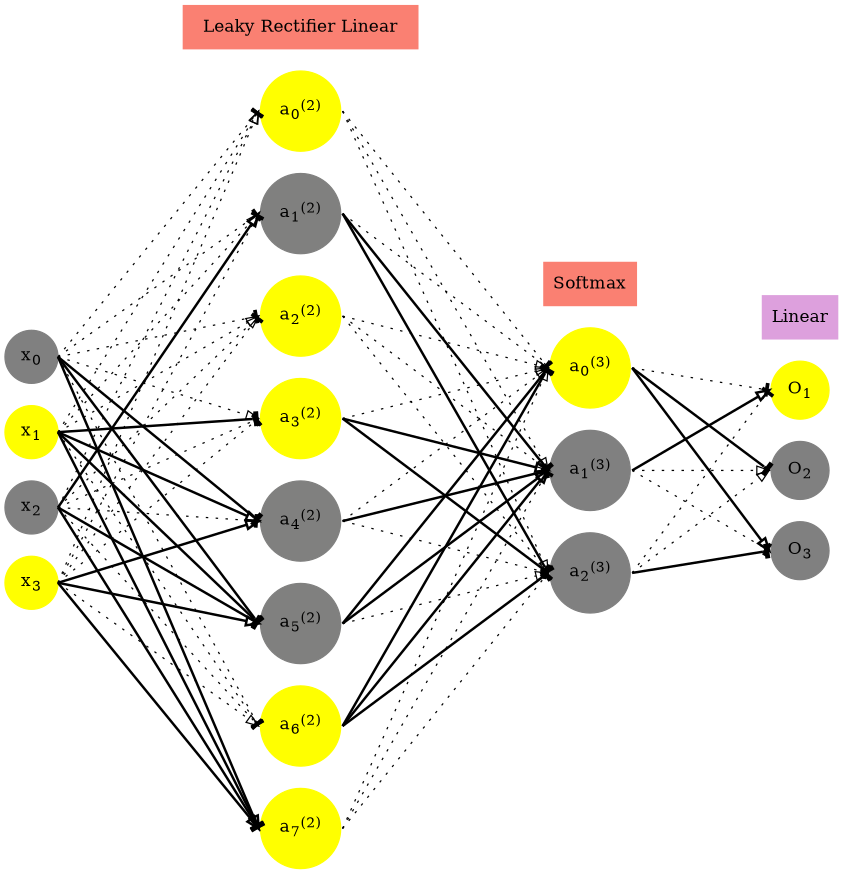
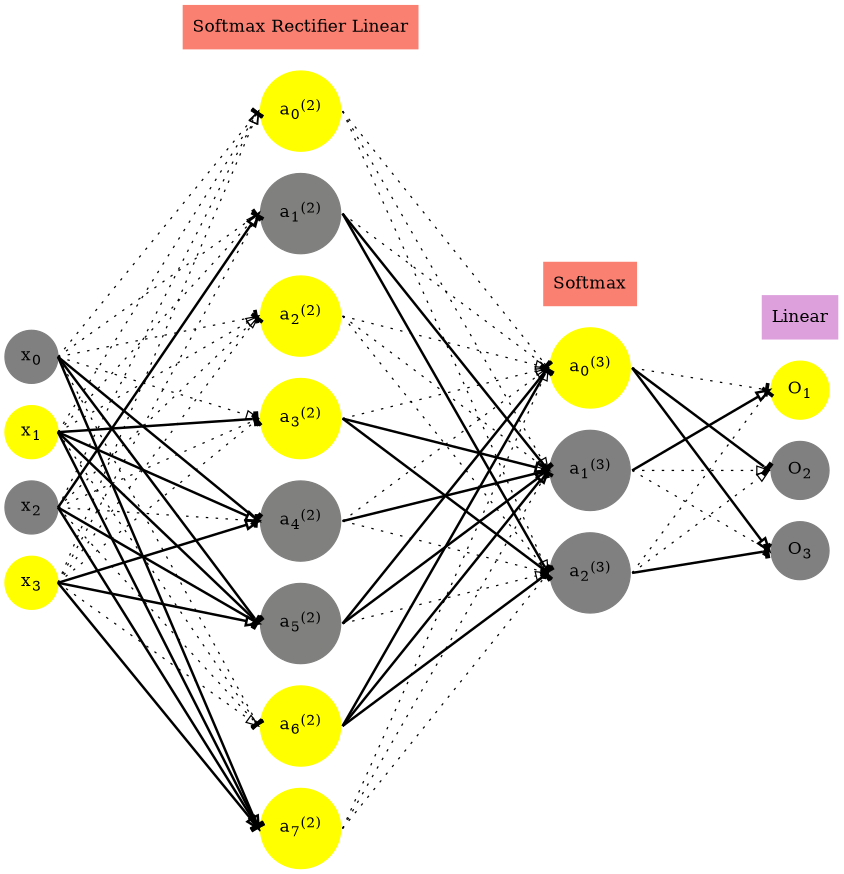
(301, 27) -> (301, 27)
